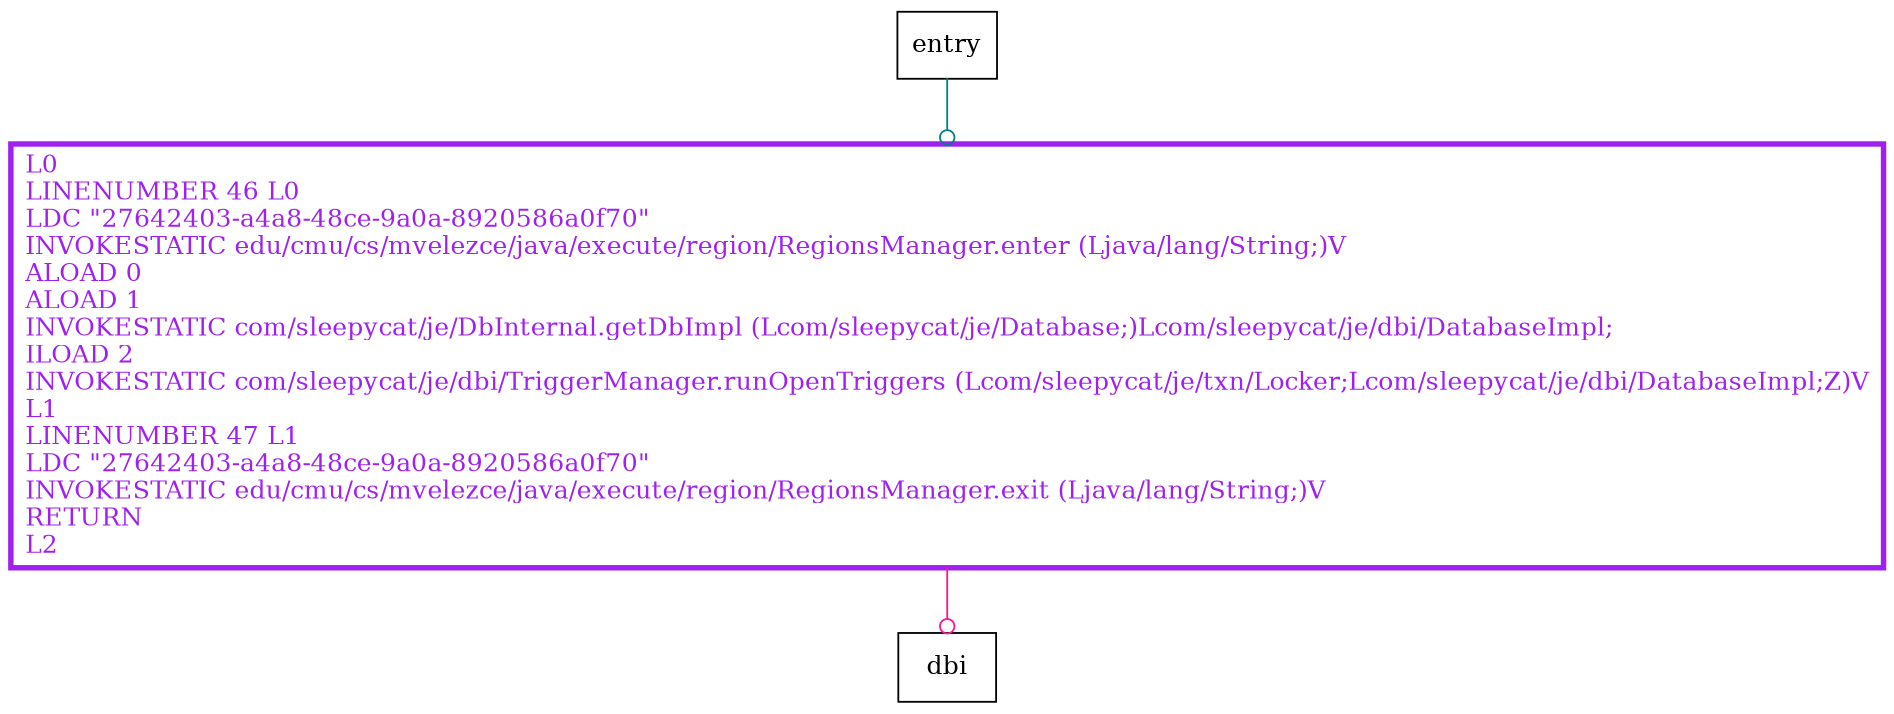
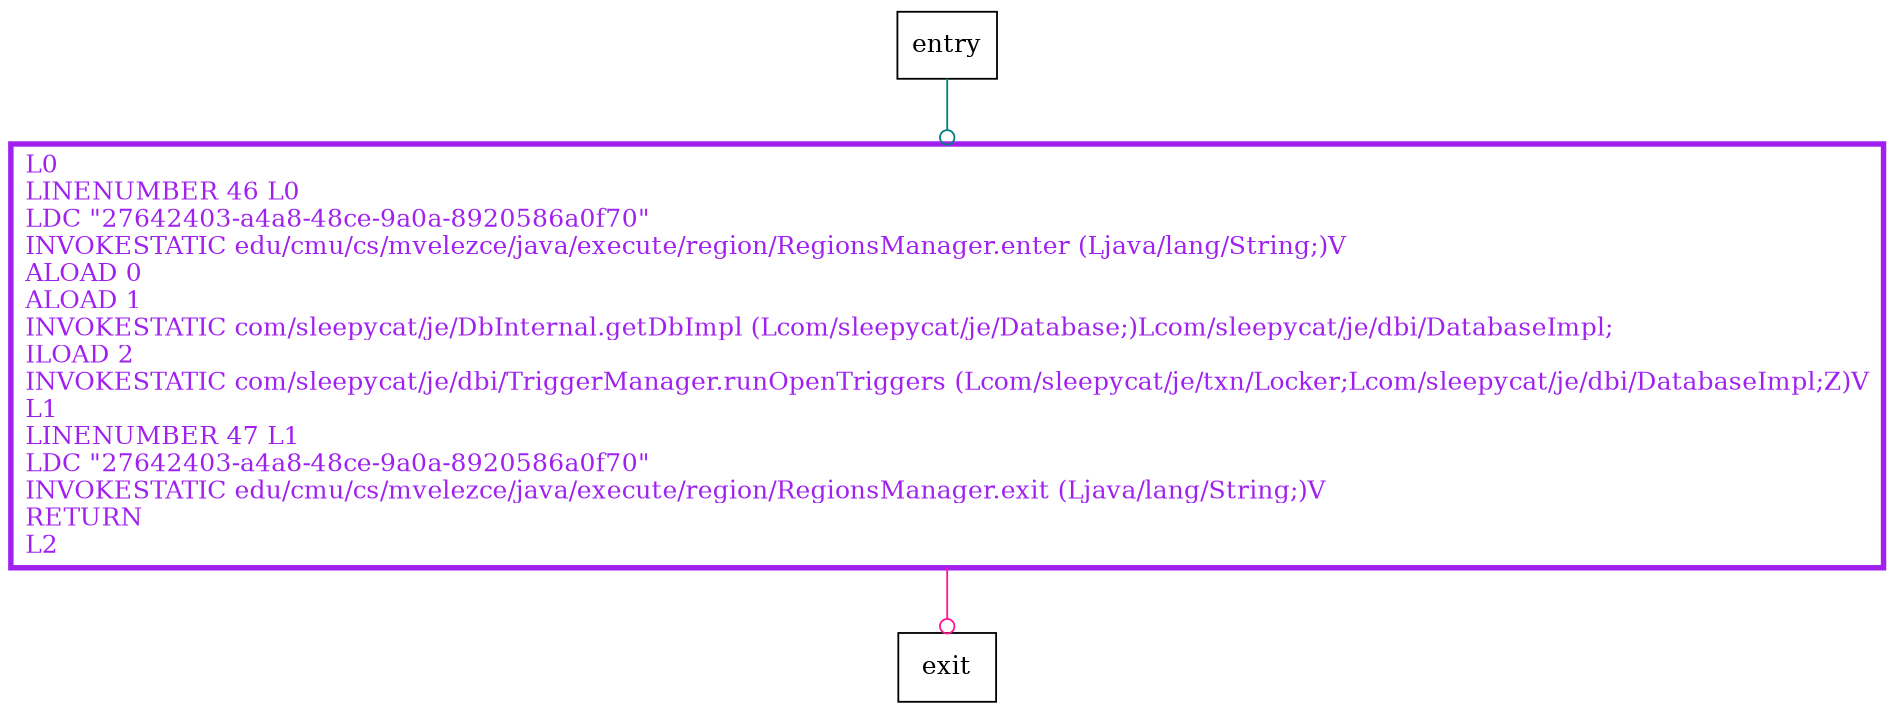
(947, 667) -> (947, 667)
